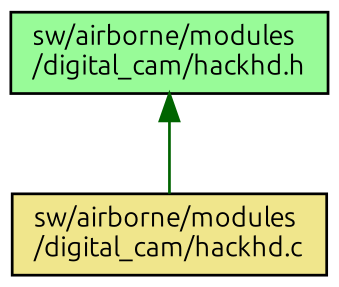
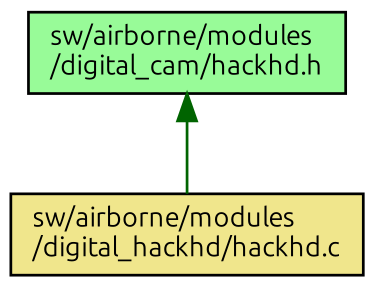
(169, 235) -> (187, 235)
